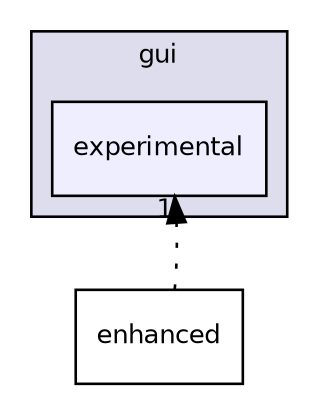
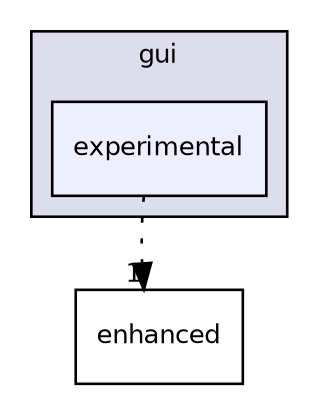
(177, 256) -> (142, 233)
